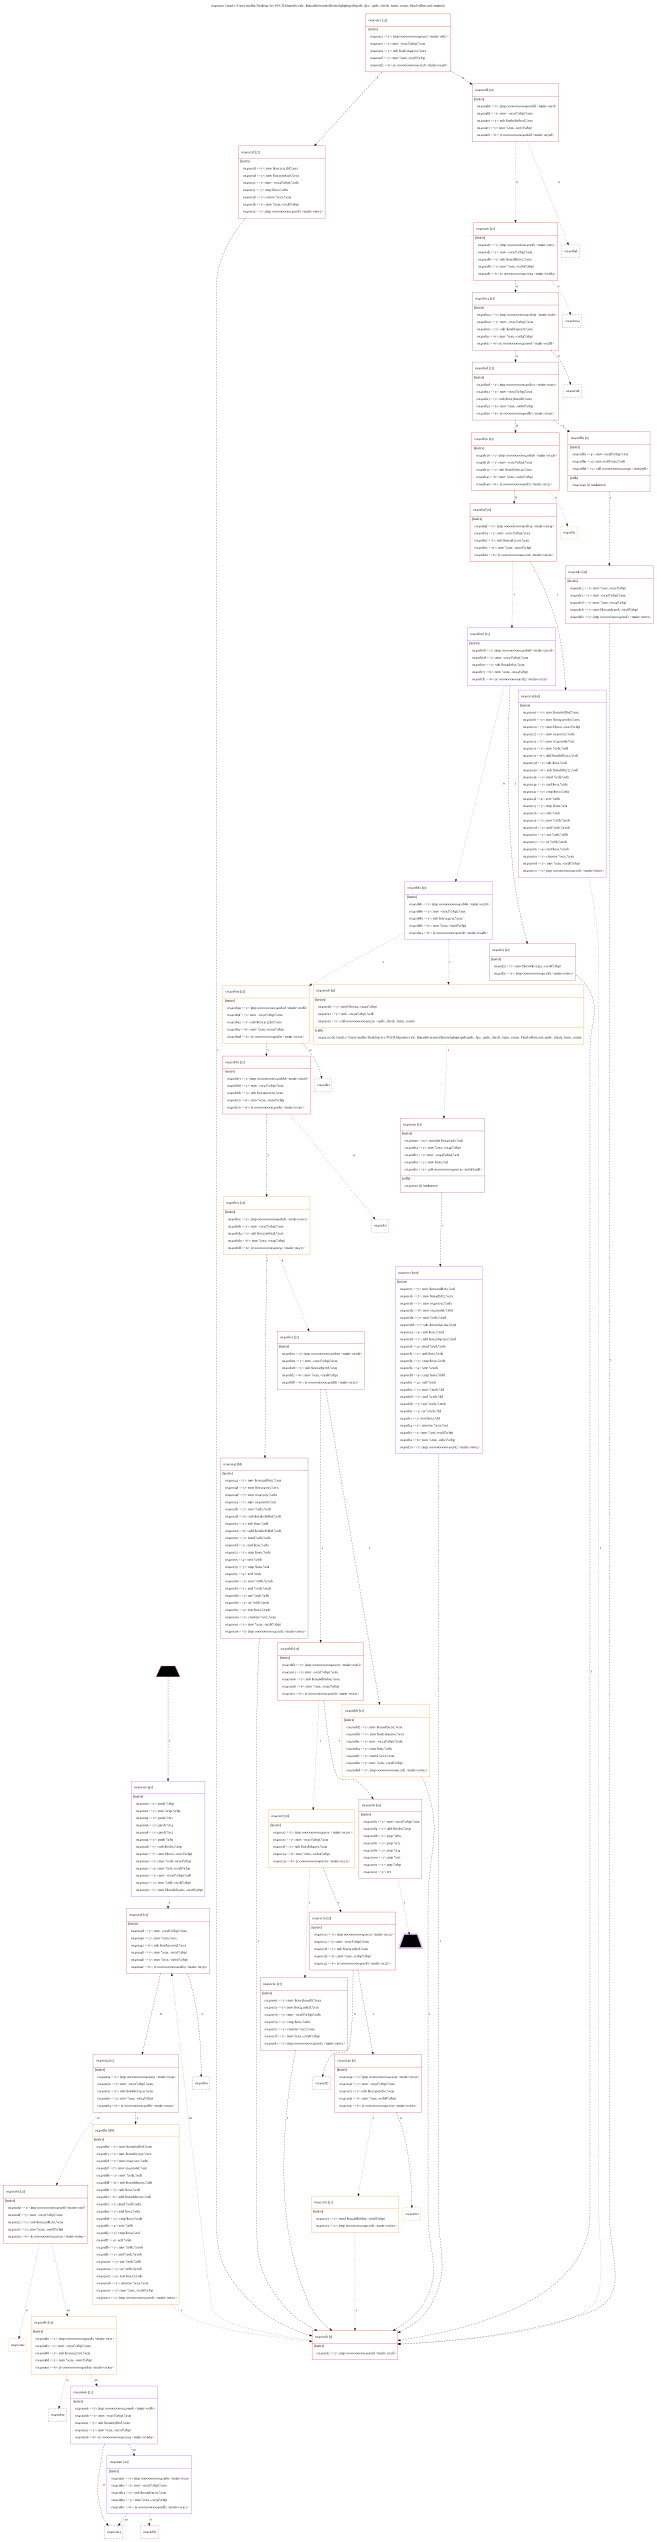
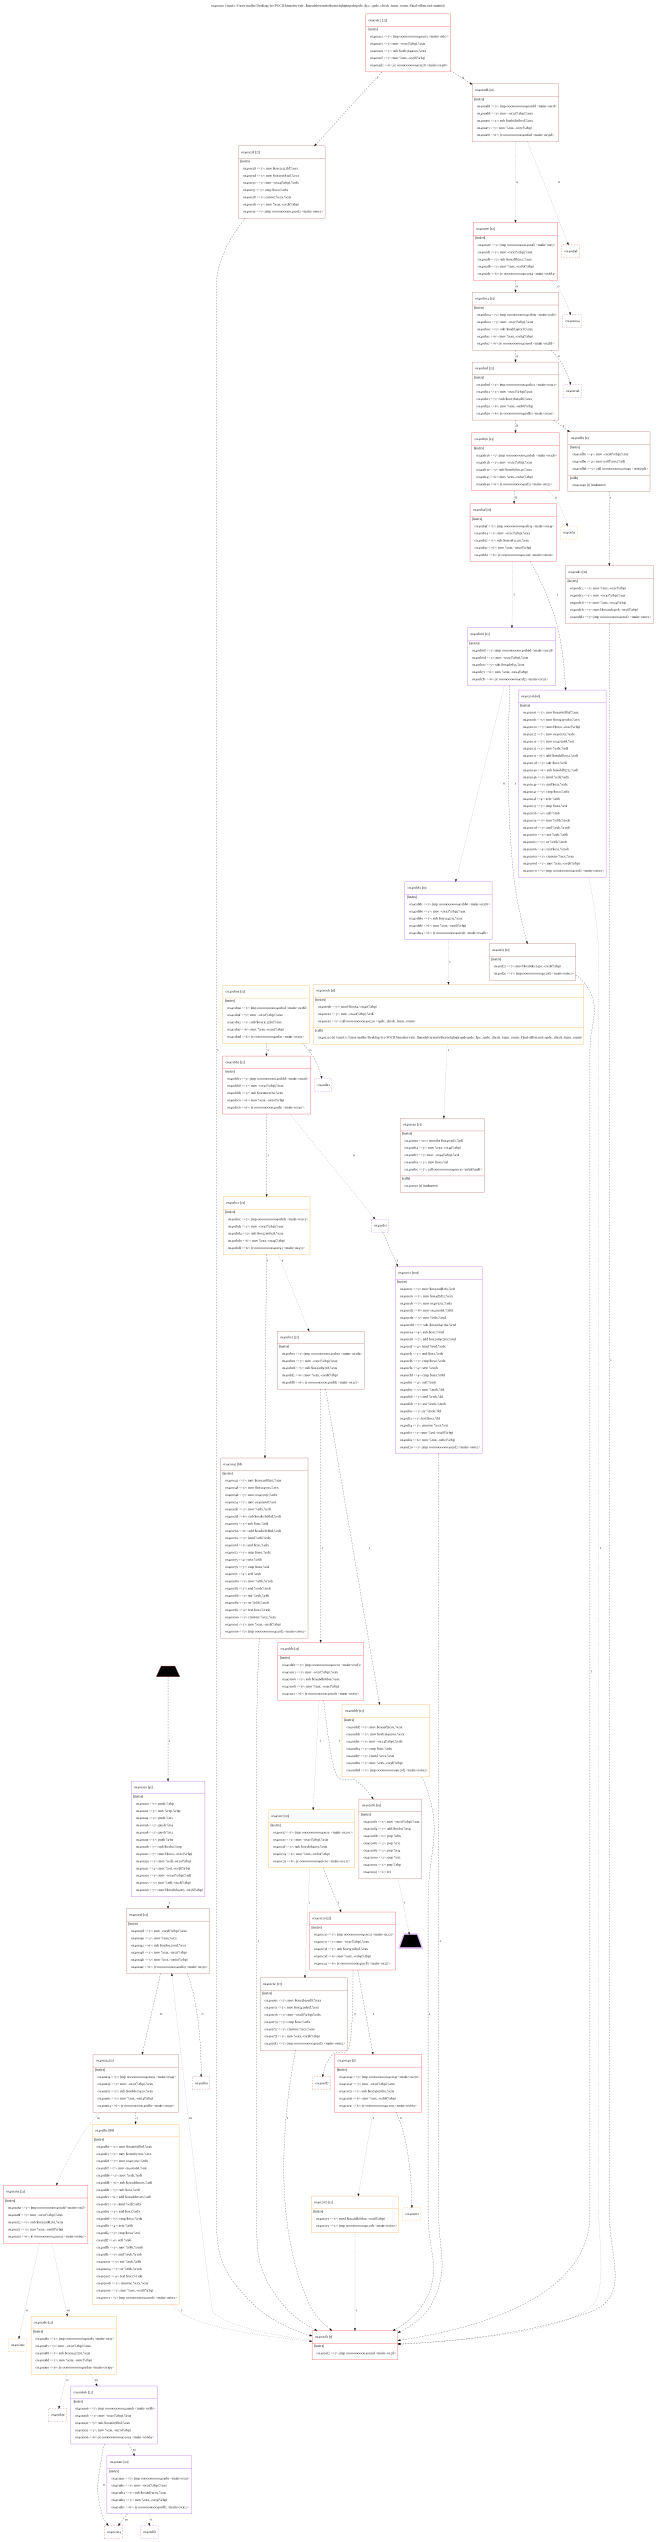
(358, 958) -> none
(441, 1228) -> (390, 1248)
(149, 2532) -> (149, 2532)
